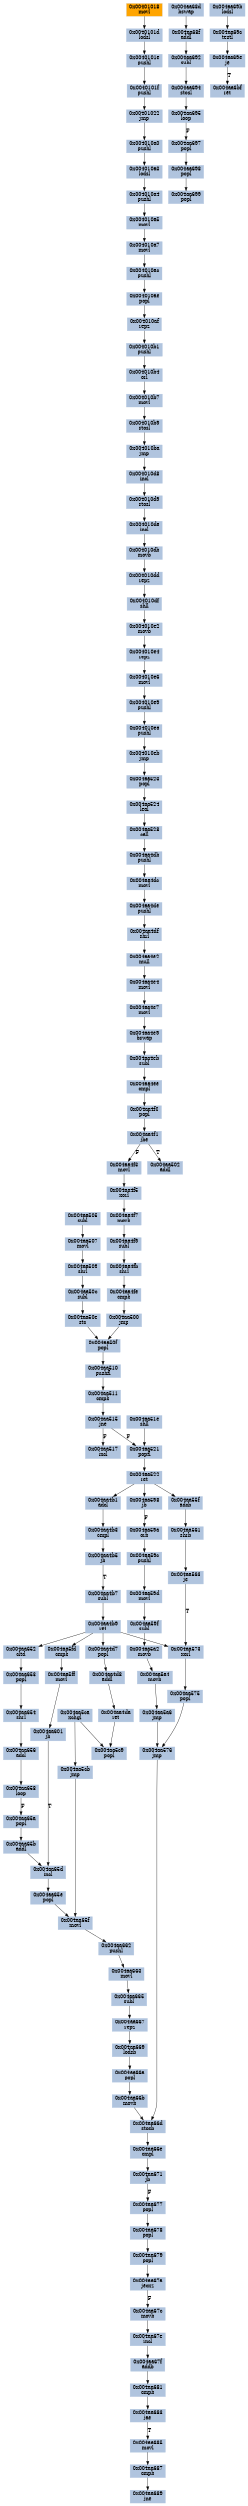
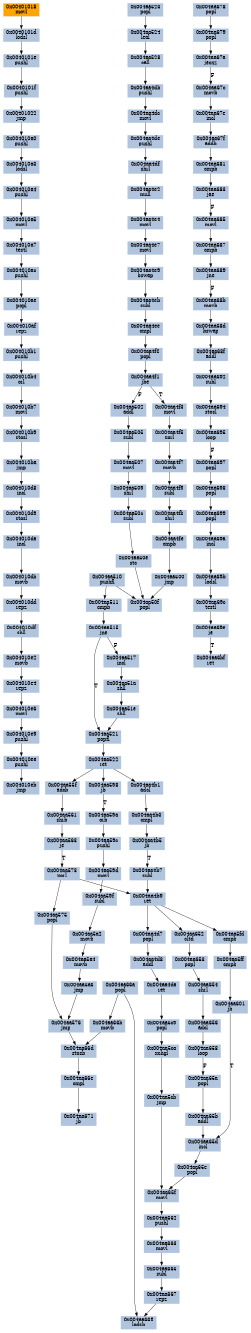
(144, 248) -> (21, 248)
none -> (211, 304)
none -> (128, 421)
none -> (211, 542)
none -> (121, 686)
(144, 767) -> none
(137, 1153) -> (161, 395)
(158, 1153) -> (140, 395)
(103, 1357) -> (124, 592)
(128, 1437) -> (96, 686)
(146, 1518) -> (105, 803)
(142, 1639) -> (104, 886)
(61, 1677) -> (230, 962)
(91, 1733) -> (162, 1037)
(130, 2061) -> (135, 1153)
(148, 2208) -> none
(149, 2431) -> (212, 208)
